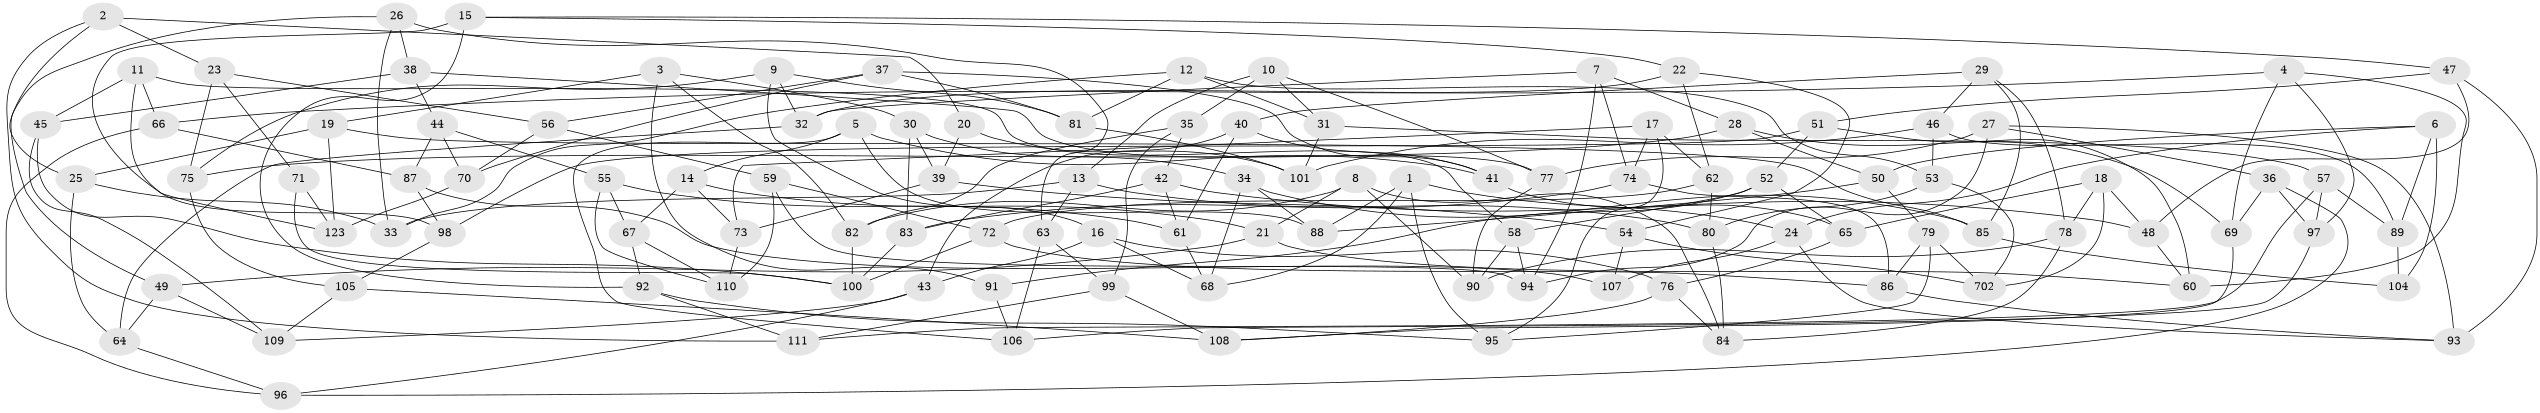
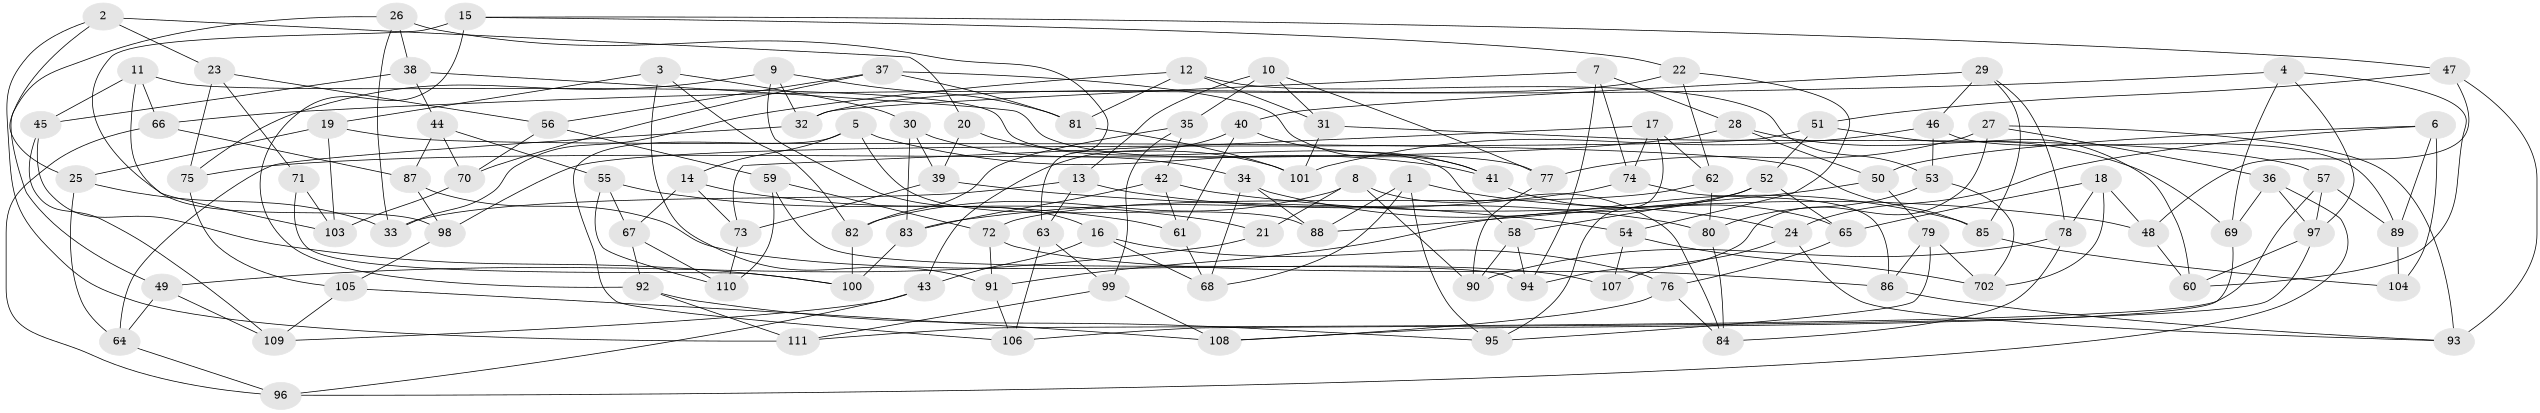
(335, 233) -> (335, 233)
(931, 256) -> (991, 259)
(1768, 272) -> (2252, 260)
